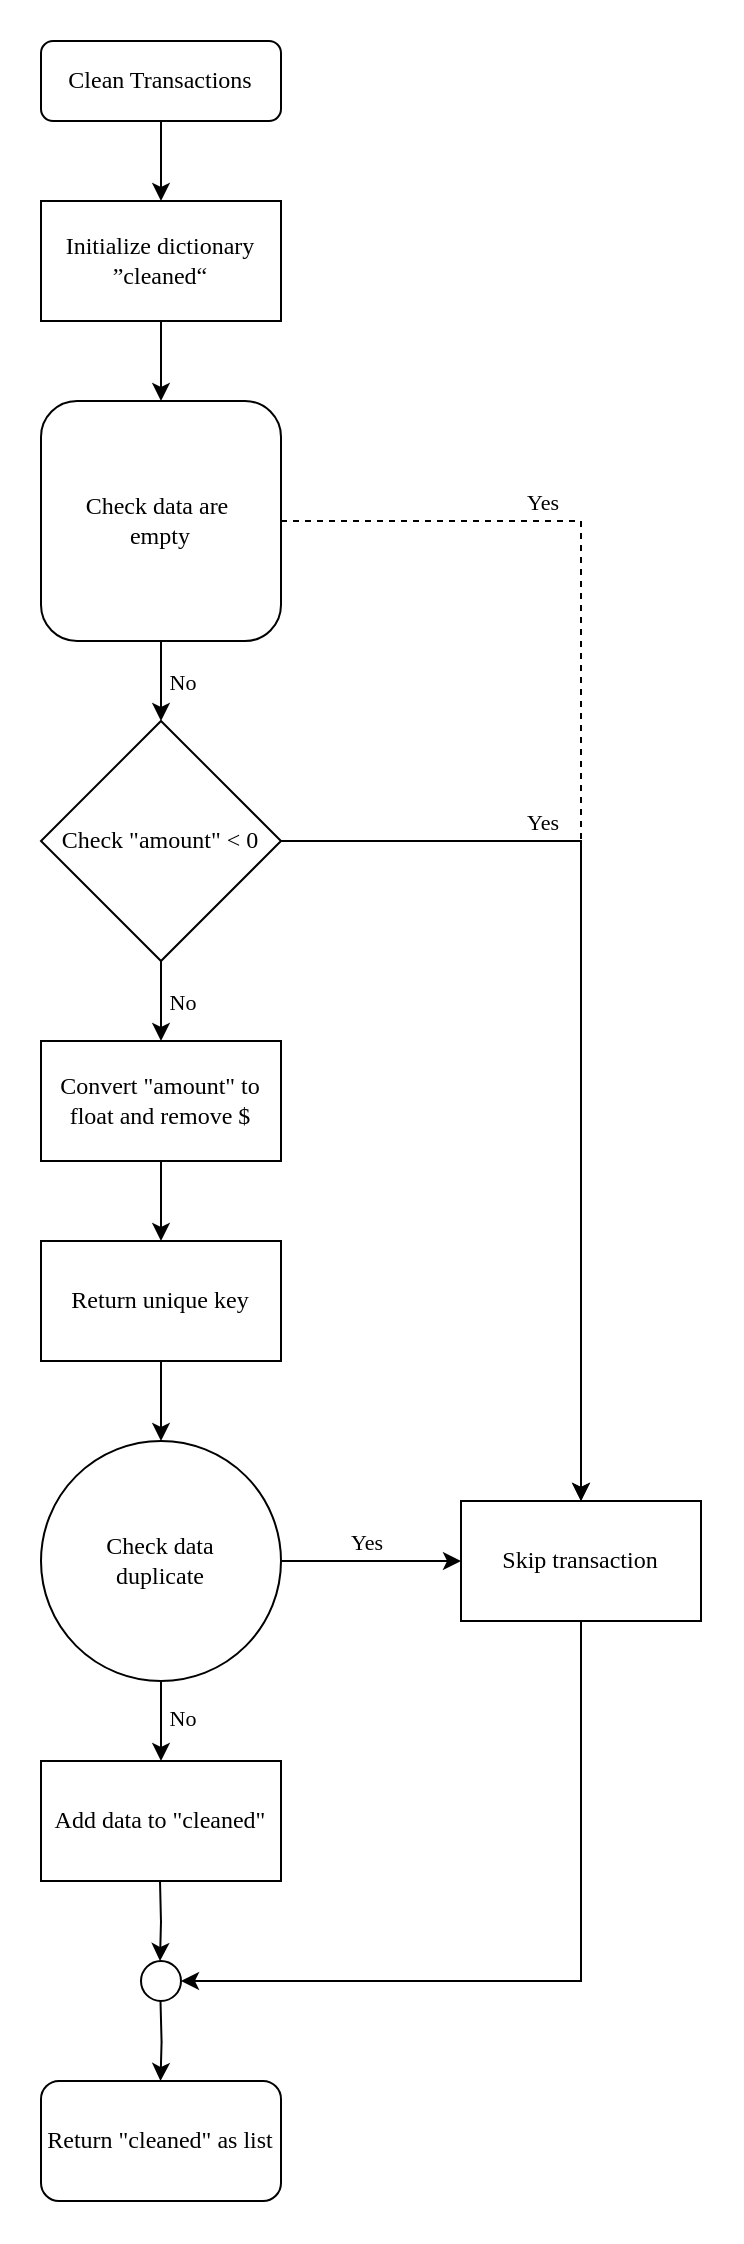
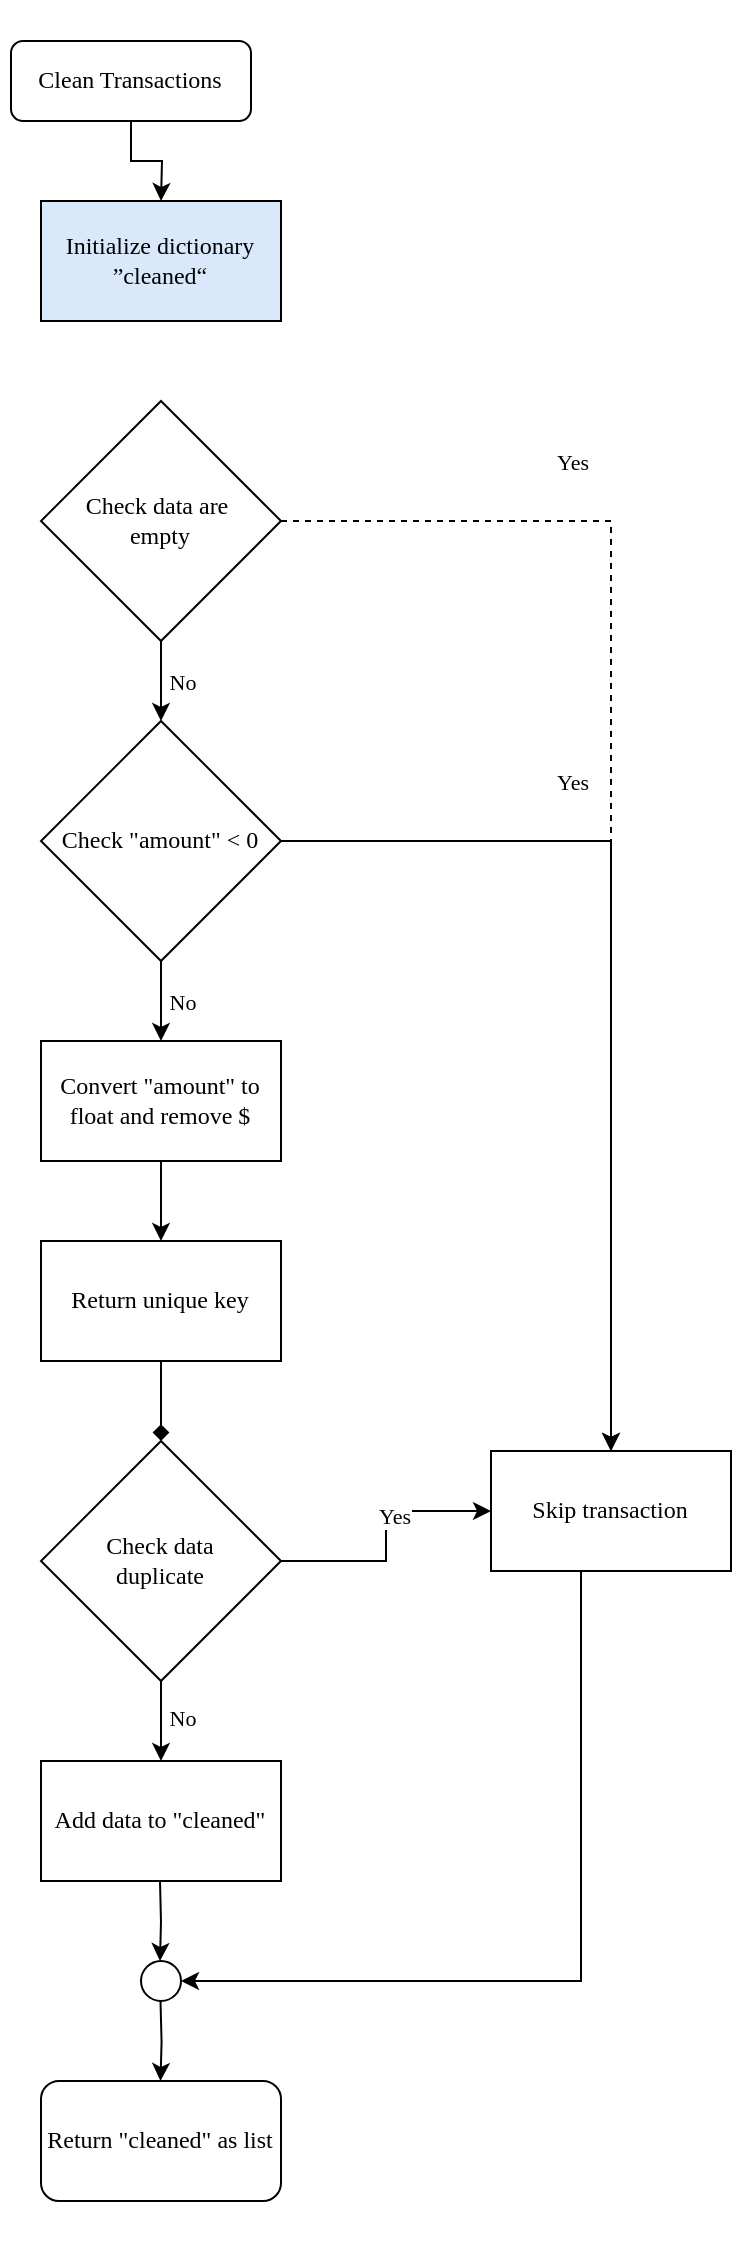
(161, 81) -> (131, 81)
(161, 261) -> (161, 261)
(161, 354) -> none
(161, 521) -> (161, 521)
(161, 1426) -> (161, 1425)
(161, 1561) -> (161, 1561)
(581, 1561) -> (611, 1511)
